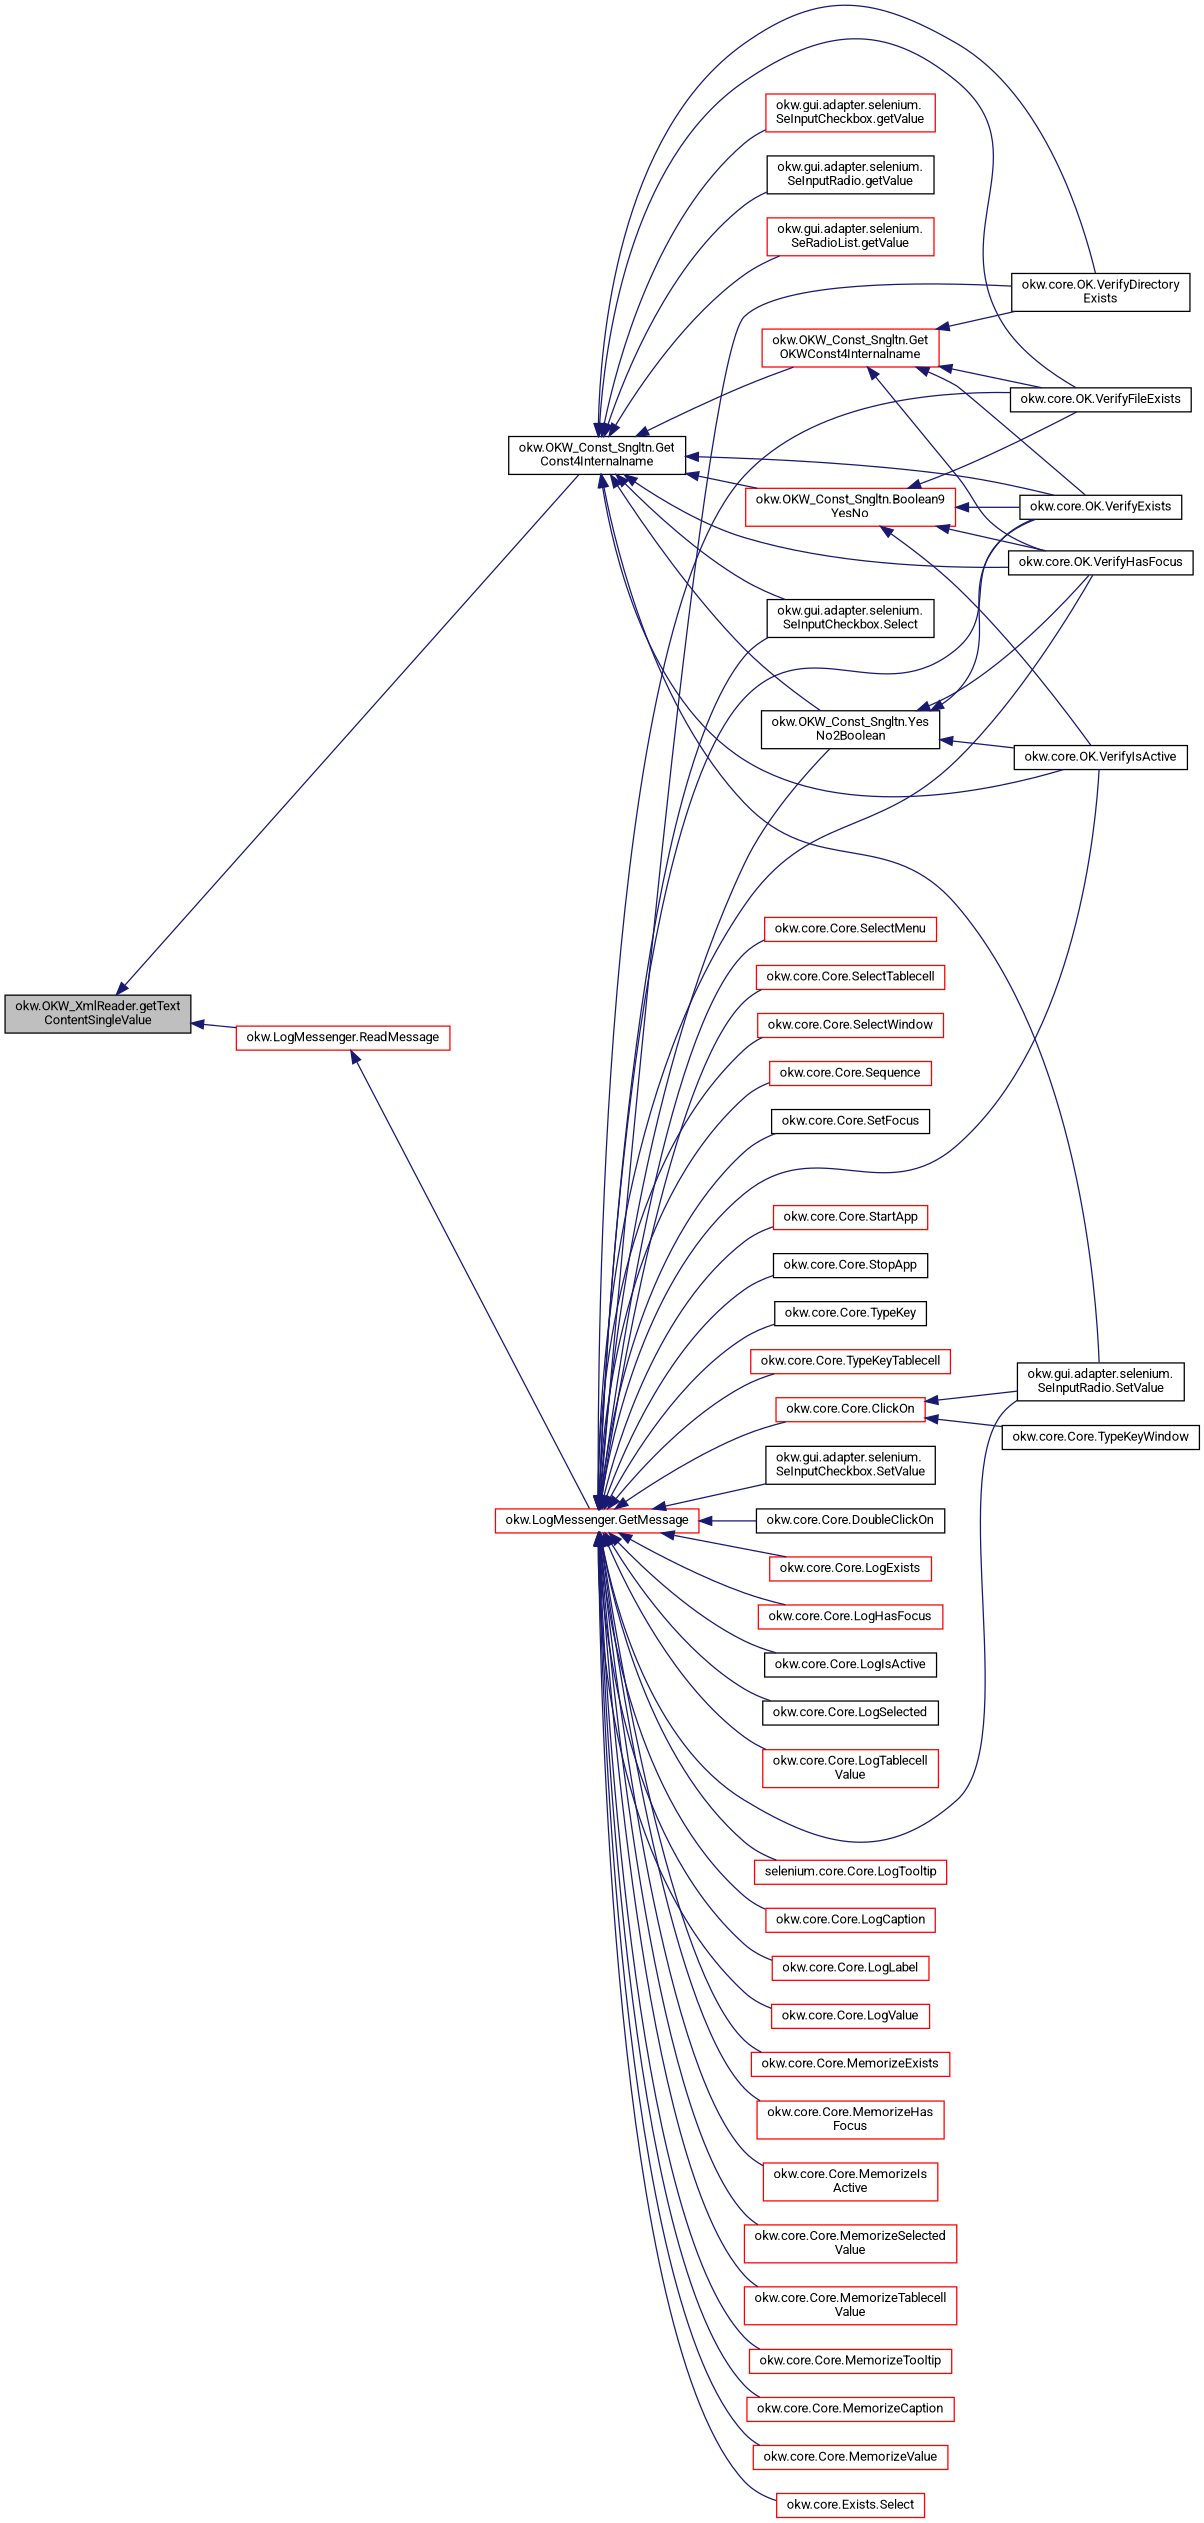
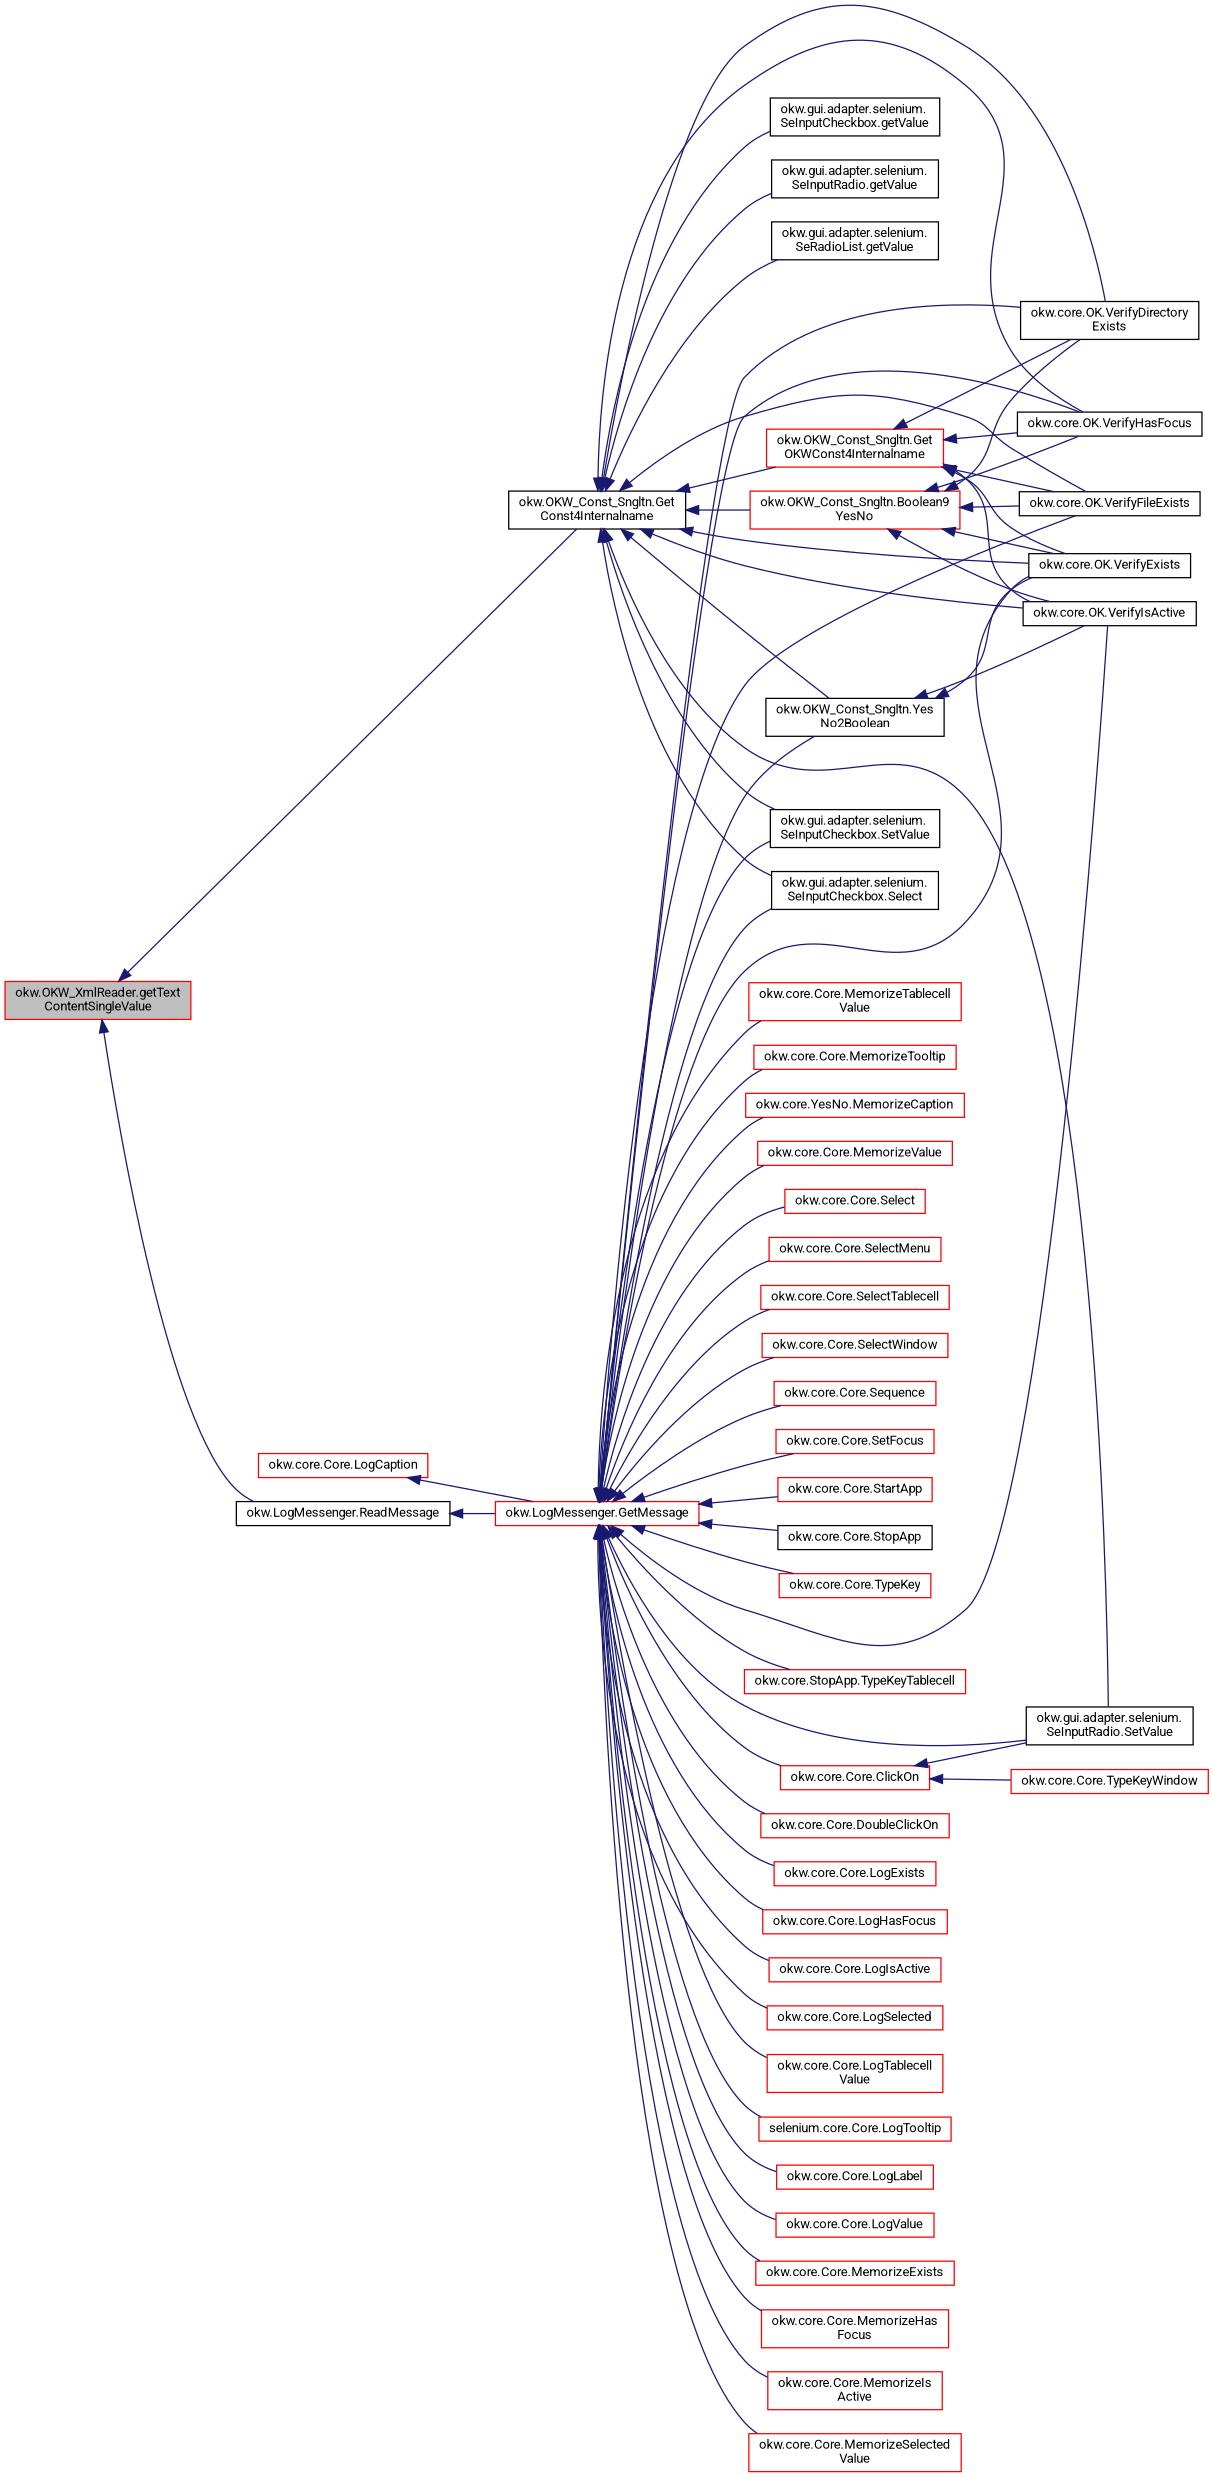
(851, 113) -> (855, 117)
(851, 237) -> (855, 241)
none -> (1008, 405)
none -> (988, 531)
(1007, 655) -> none
none -> (667, 692)
(98, 1014) -> (98, 1000)
(343, 1038) -> (343, 1514)
(851, 1122) -> (855, 1442)
(851, 1314) -> (855, 1586)
(851, 1362) -> (855, 1682)
(1101, 1438) -> (1110, 1782)
(851, 1521) -> (855, 1826)
(851, 1665) -> (855, 1970)
(851, 1713) -> (855, 2018)
(647, 1746) -> (476, 1491)
(851, 2409) -> (855, 1105)
(851, 2506) -> (855, 1201)
